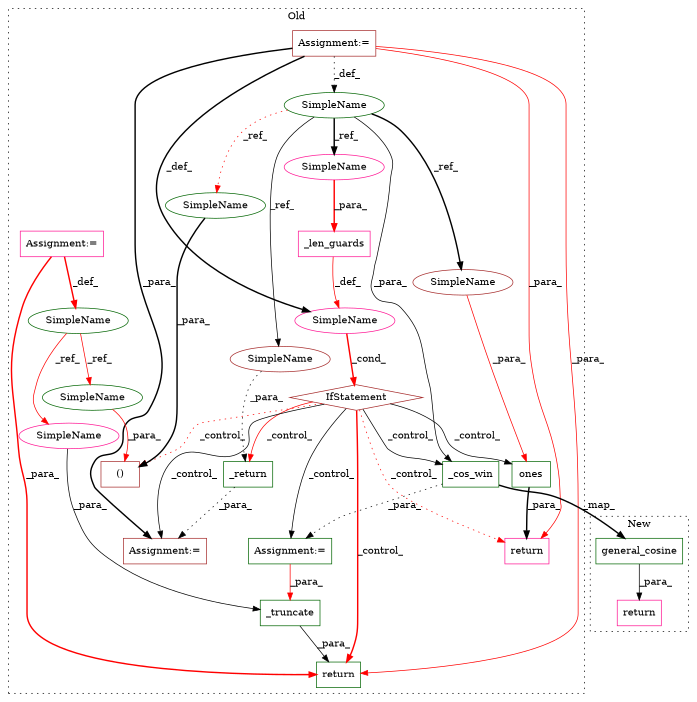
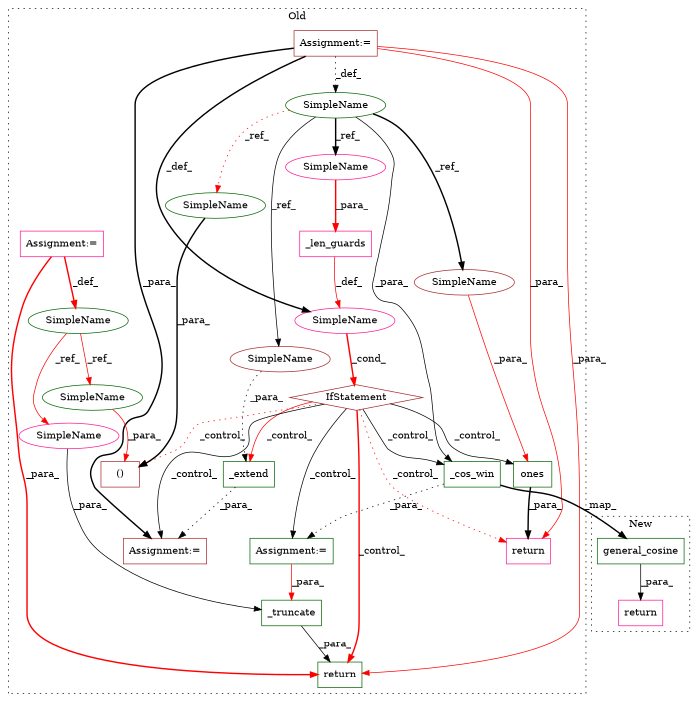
(248, 474) -> (249, 474)
